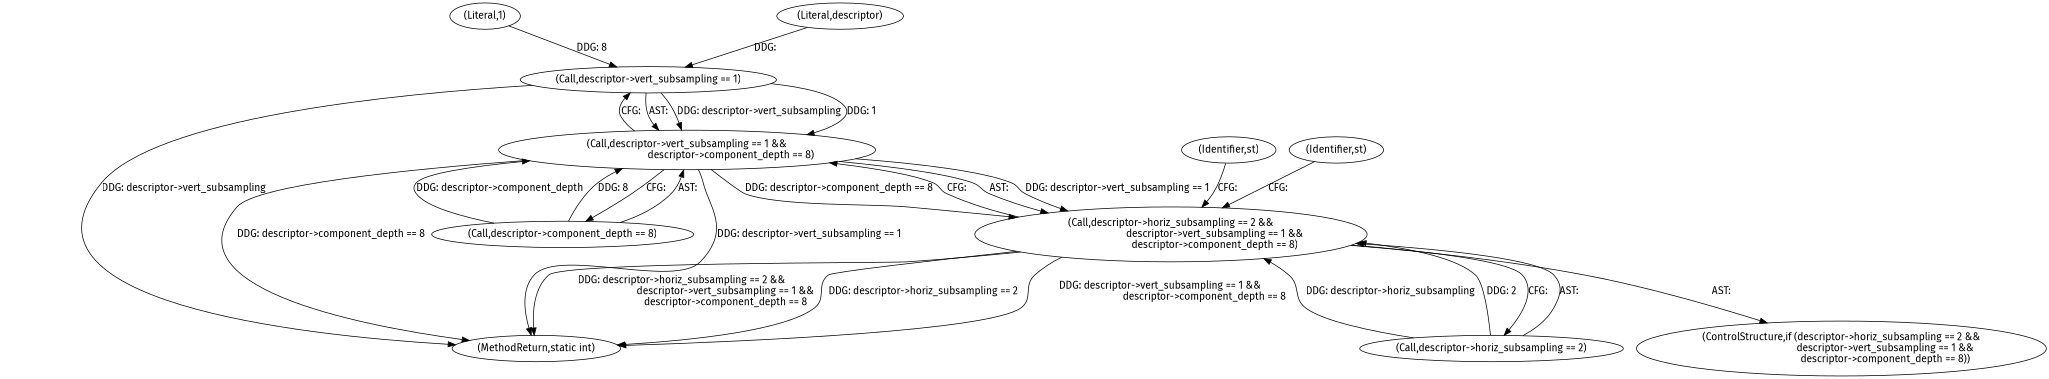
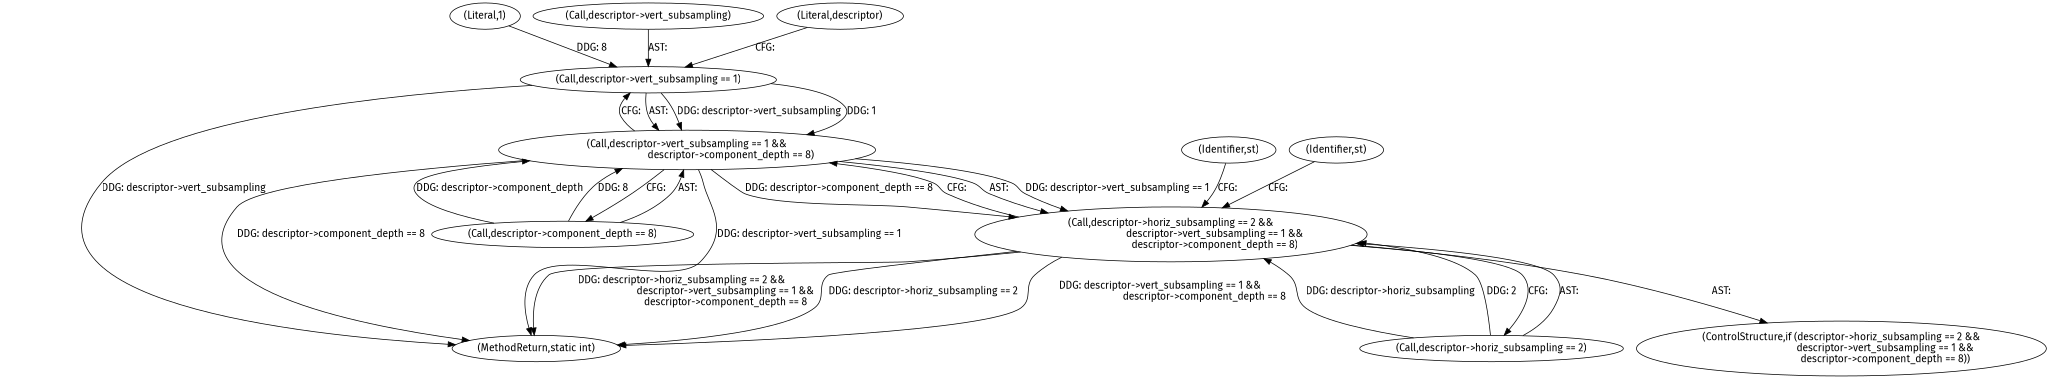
none -> (648, 16)
(766, 48) -> (766, 48)
